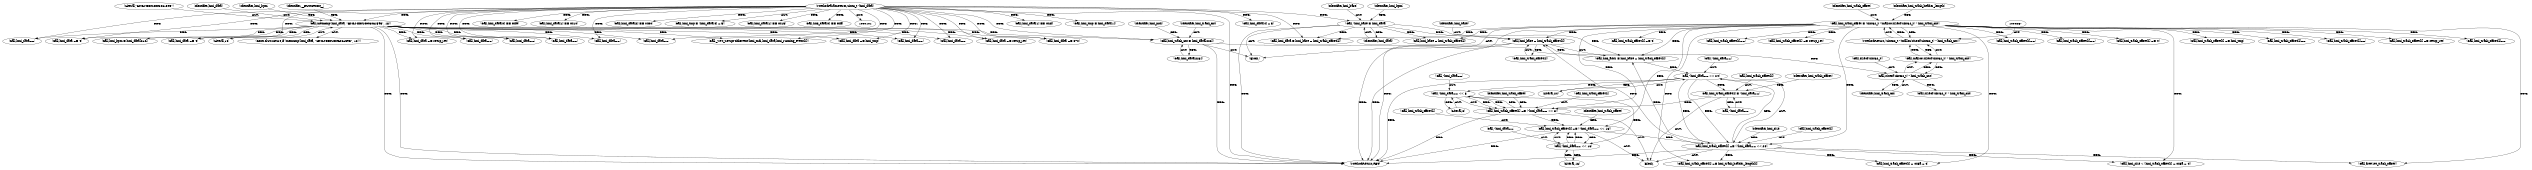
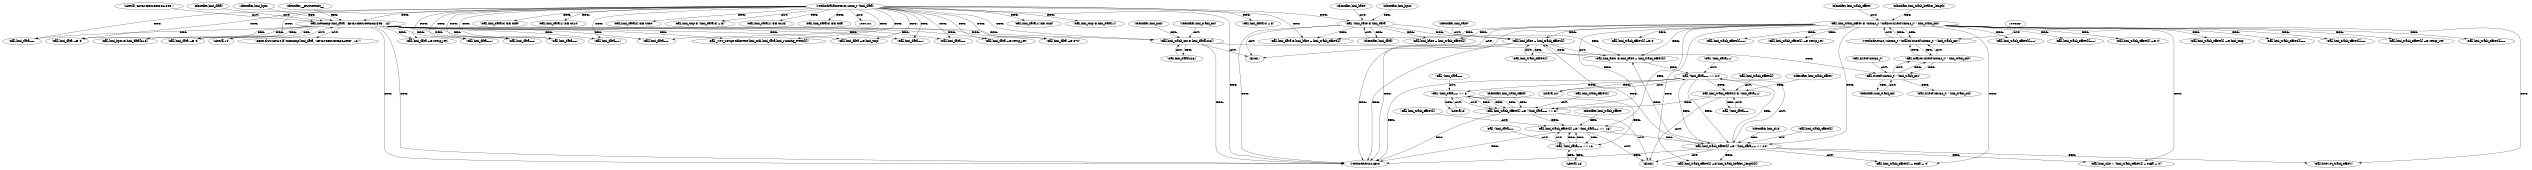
(1627, 85) -> (1627, 85)
(1831, 155) -> (1831, 155)
(1365, 164) -> (1365, 164)
